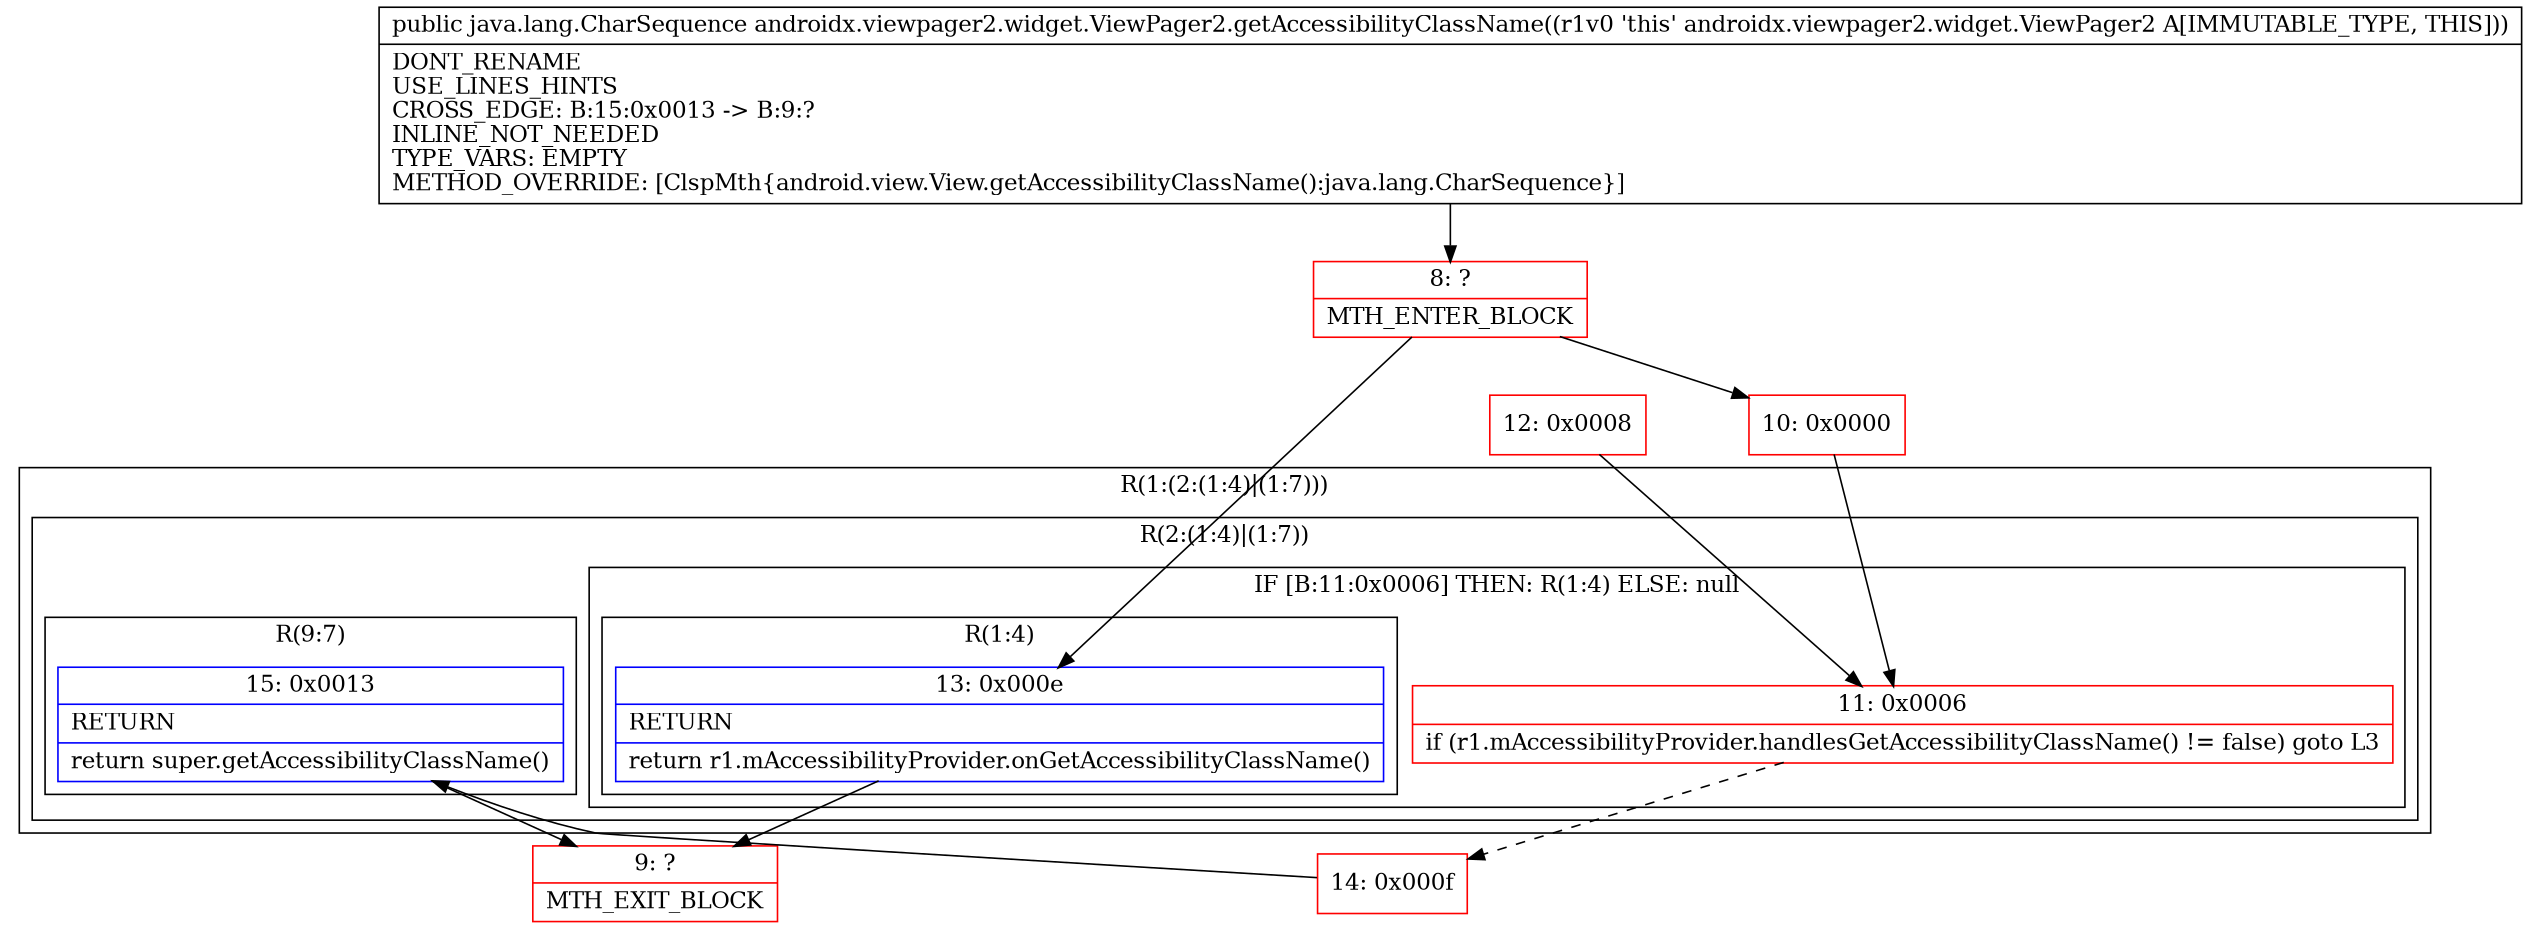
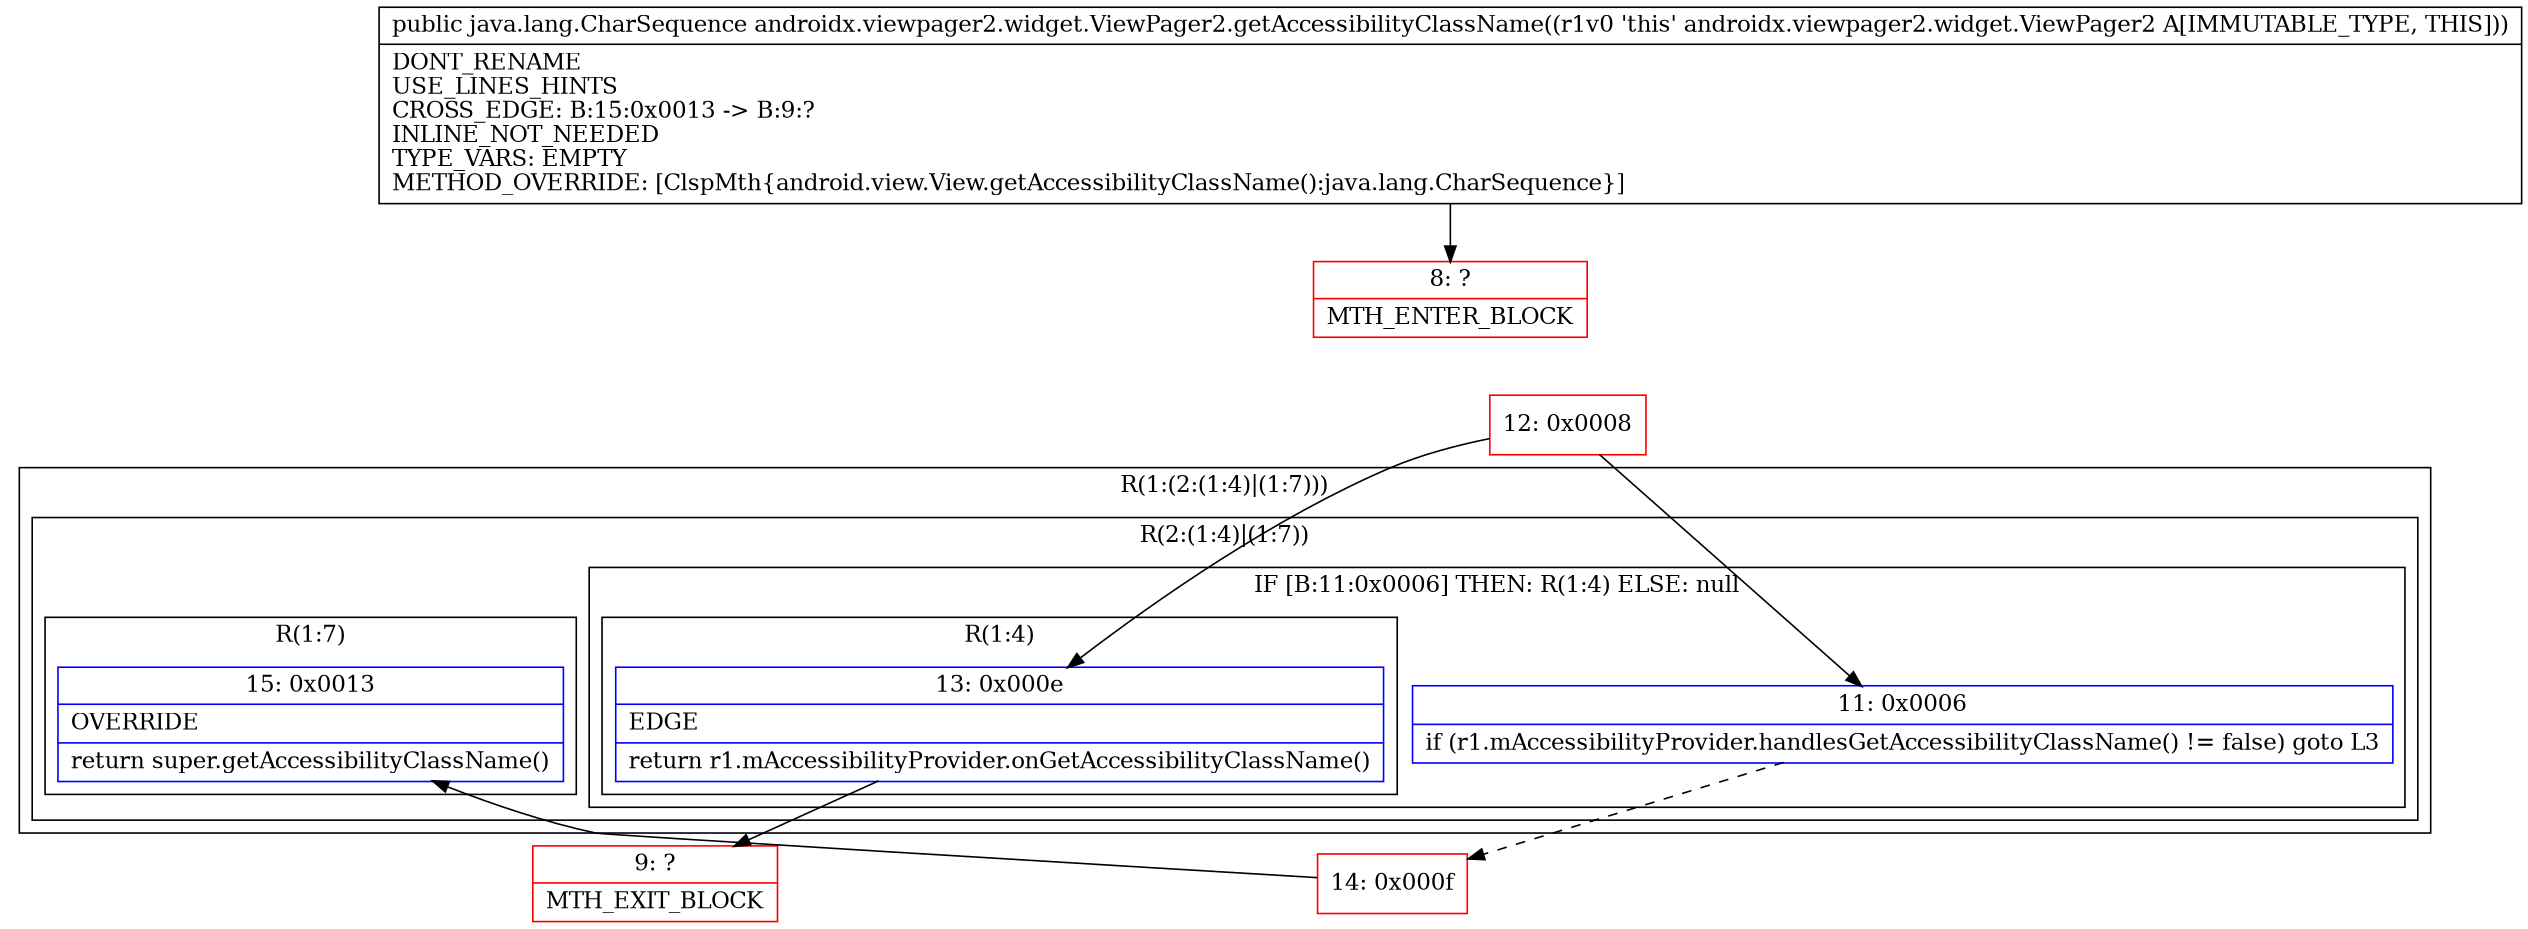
(1827, 425) -> none
(1241, 497) -> (1264, 533)
(311, 636) -> (311, 636)
(123, 723) -> (135, 723)
(681, 723) -> (664, 723)
(1903, 724) -> (1903, 724)
(497, 810) -> none
